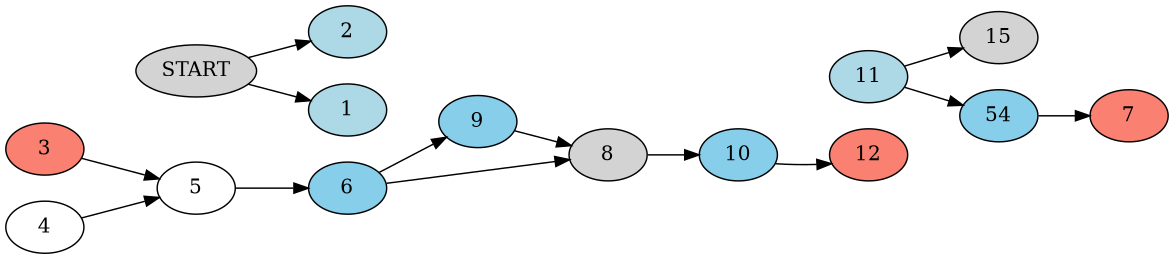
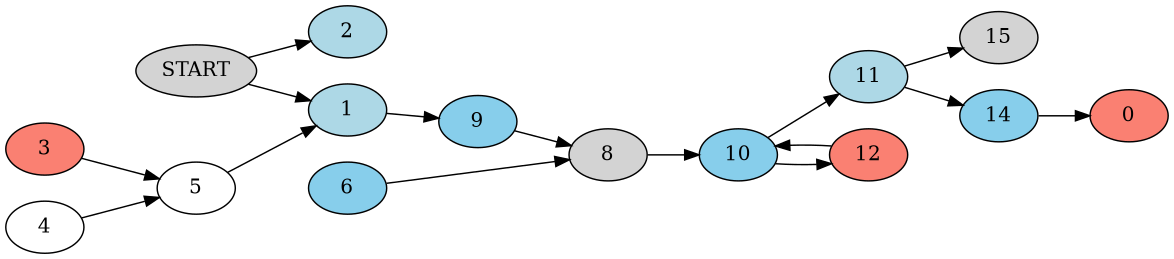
(999, 116) -> (999, 116)
(1129, 116) -> (1129, 116)
none -> (797, 120)
none -> (811, 145)
(406, 158) -> (405, 115)
(265, 188) -> (265, 153)
